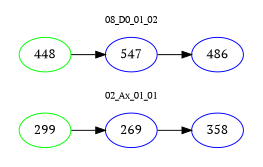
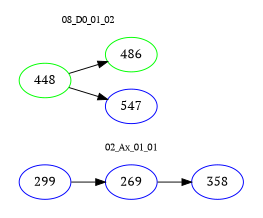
(170, 55) -> (84, 69)
(218, 55) -> (131, 55)
(45, 130) -> (45, 182)
